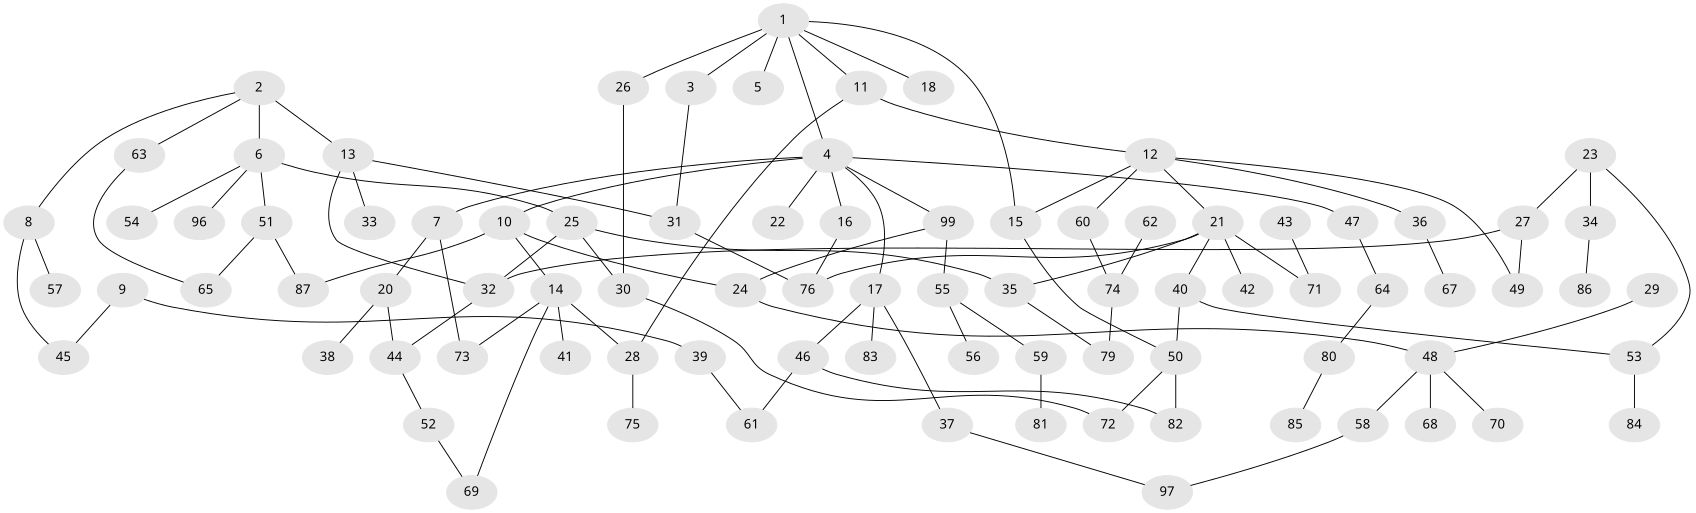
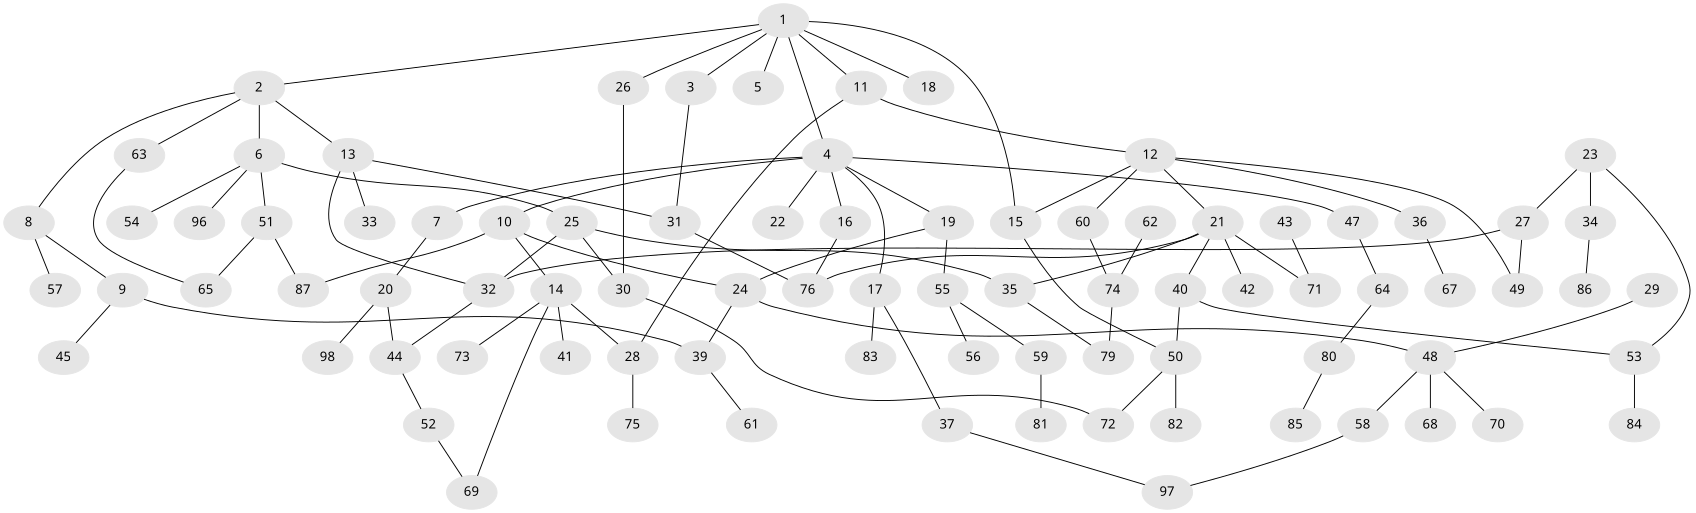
none -> (522, 54)
(948, 223) -> (948, 223)
(450, 290) -> none
(19, 296) -> (76, 256)
none -> (720, 324)
(328, 358) -> (328, 358)
(803, 358) -> none
